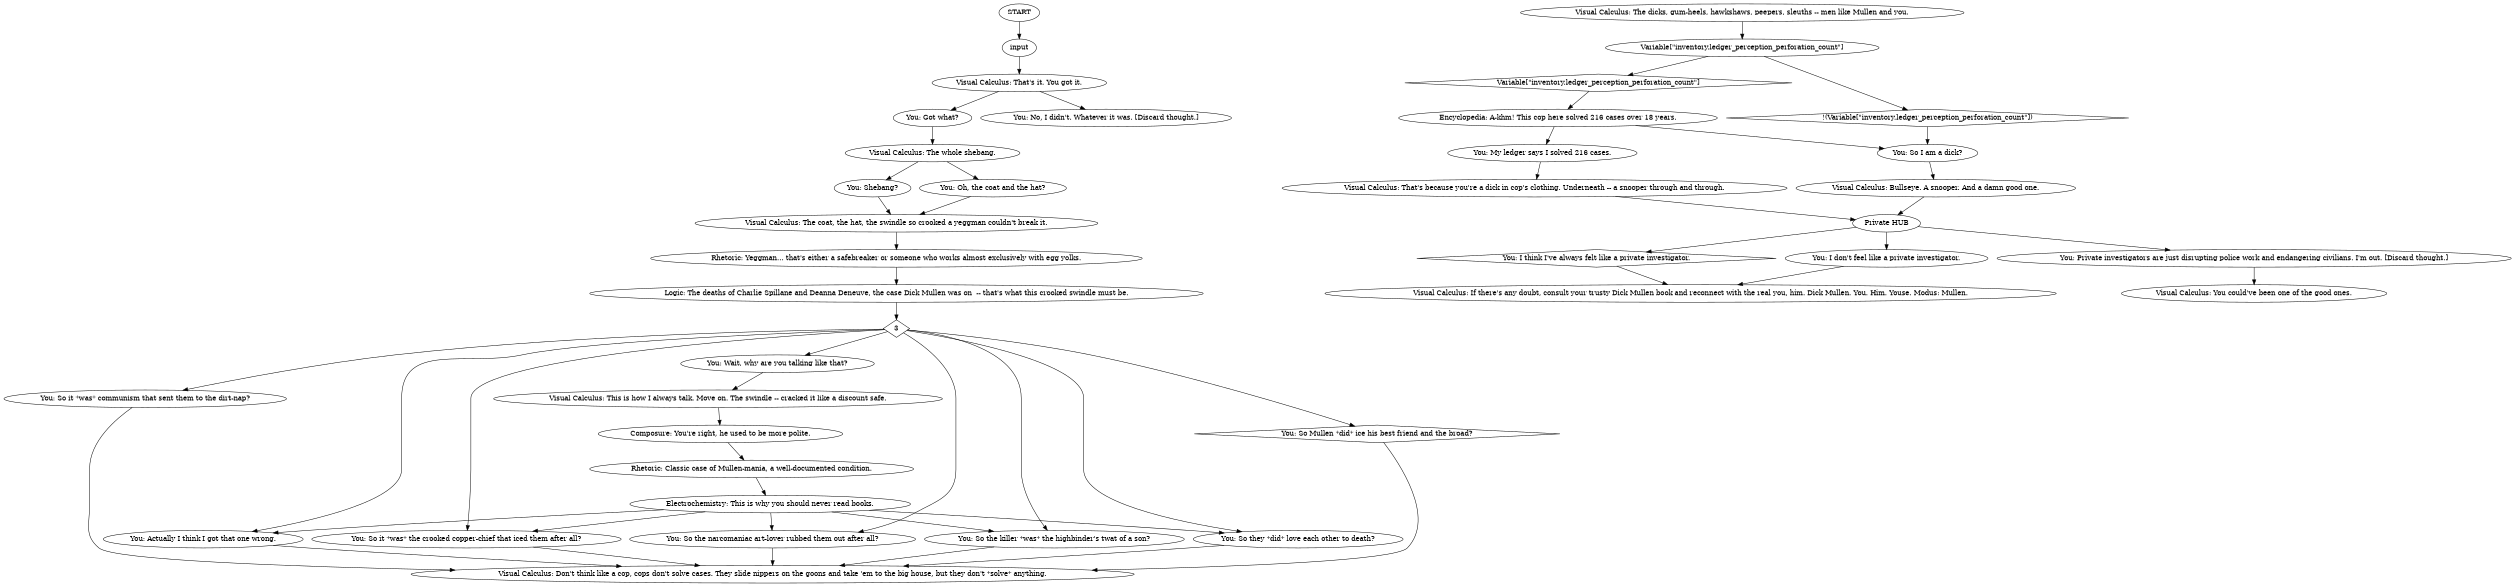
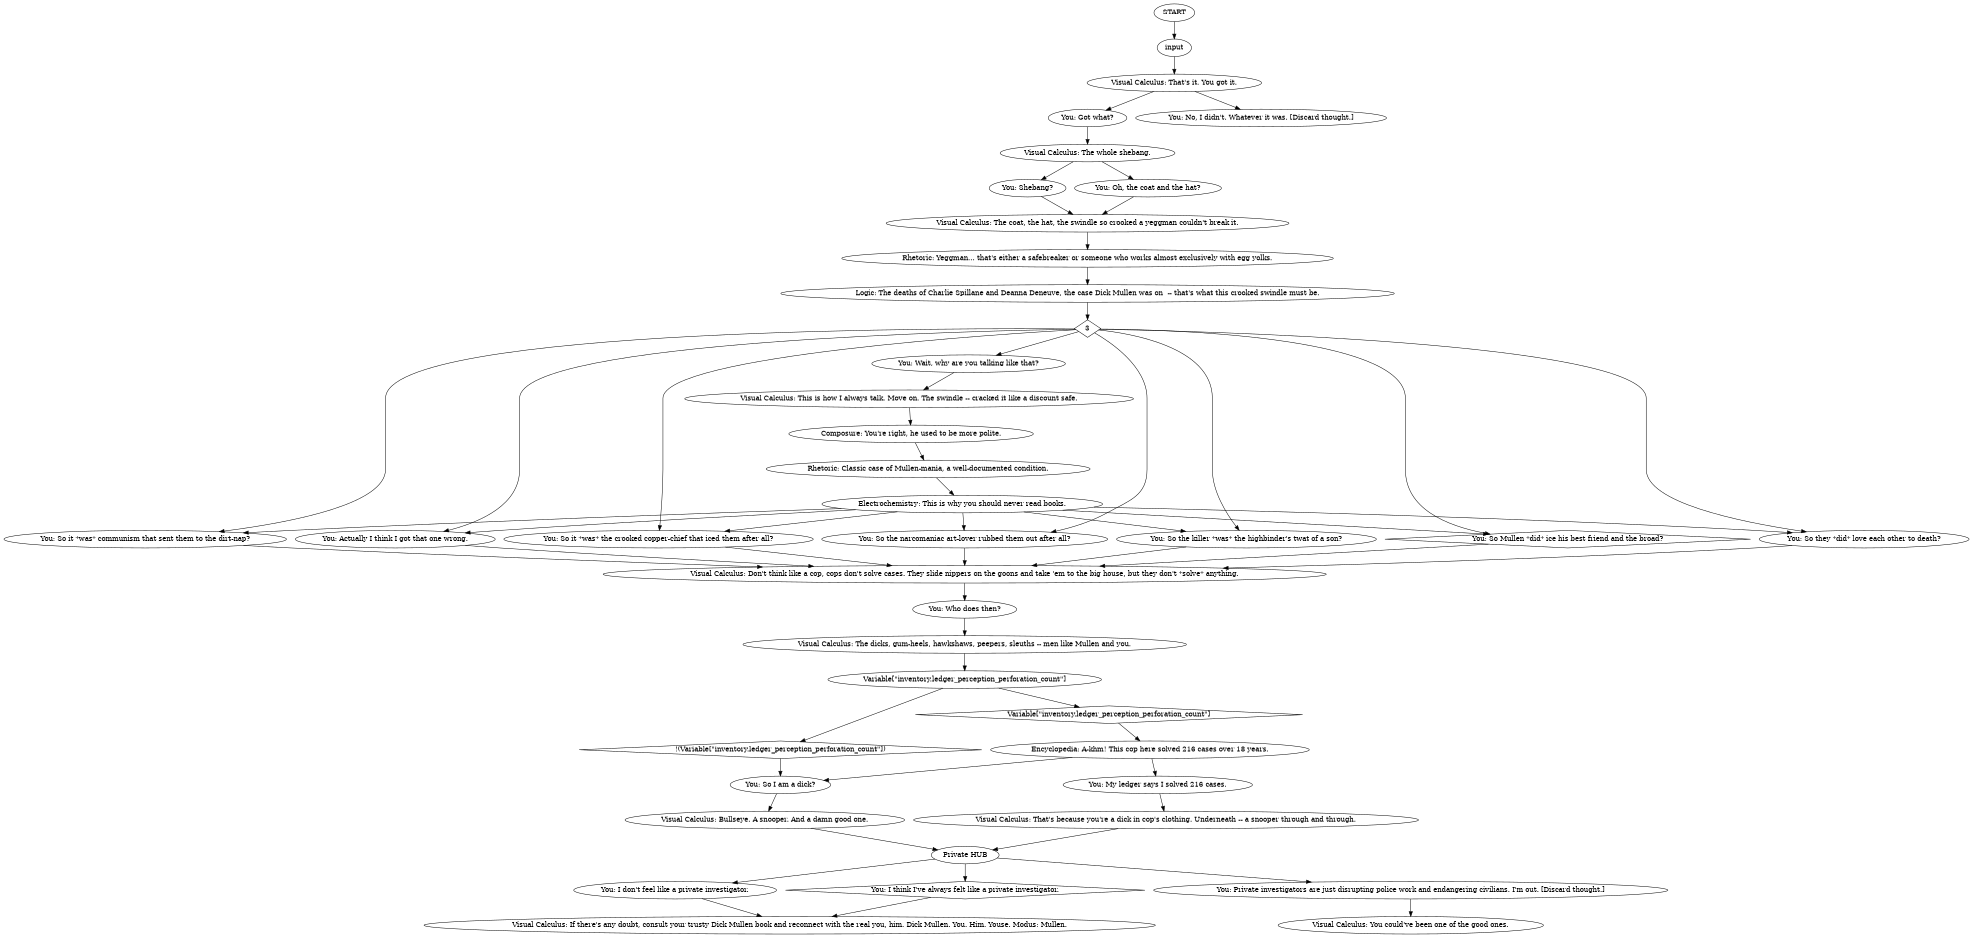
none -> (545, 519)
none -> (1273, 522)
none -> (965, 609)
